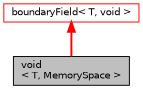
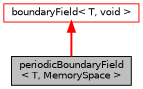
(71, 71) -> (71, 71)
